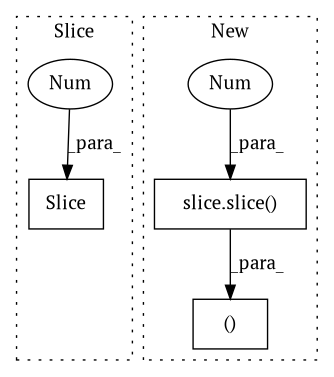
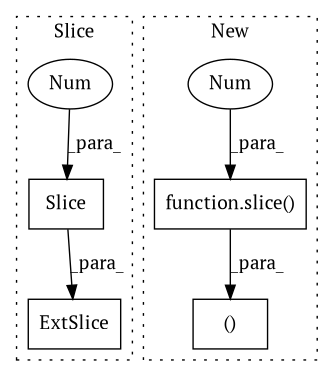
(230, 204) -> (230, 204)
none -> (74, 324)
